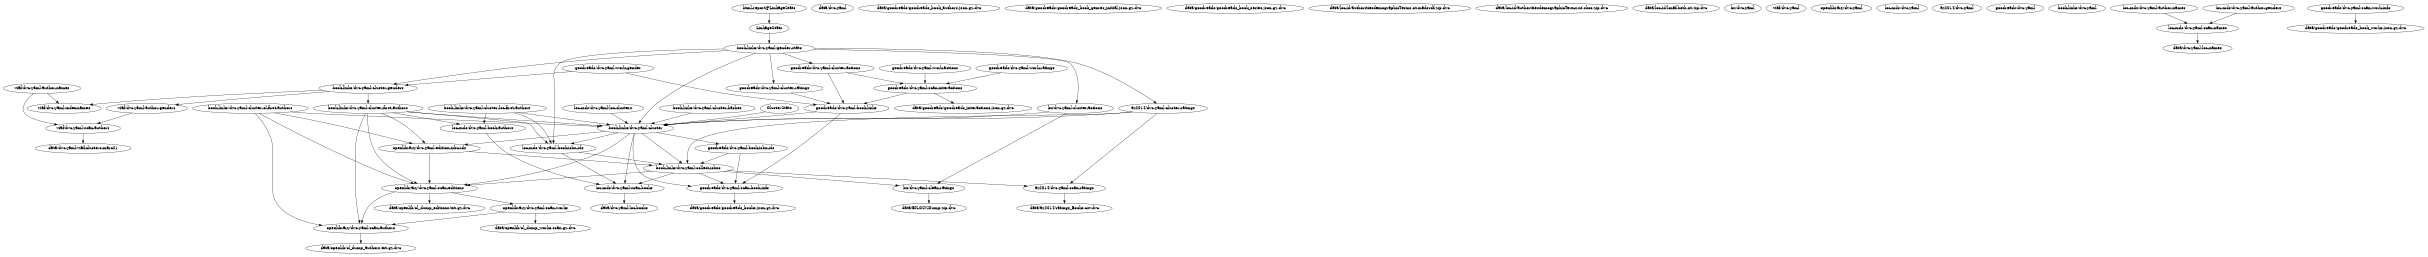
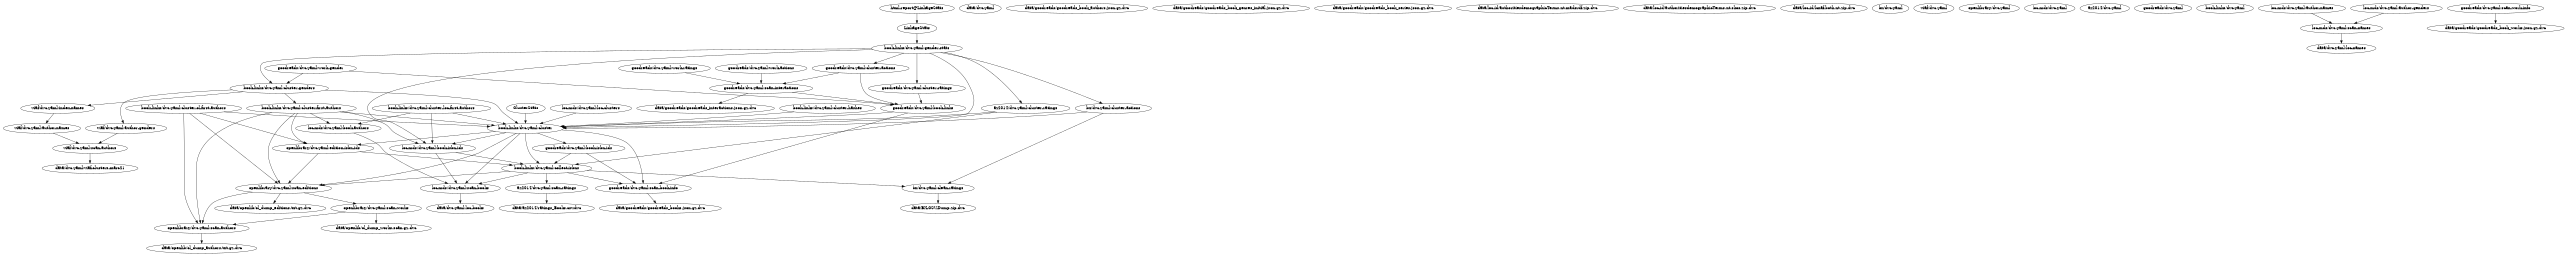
none -> (424, 95)
(52, 97) -> (51, 117)
(1115, 147) -> none
